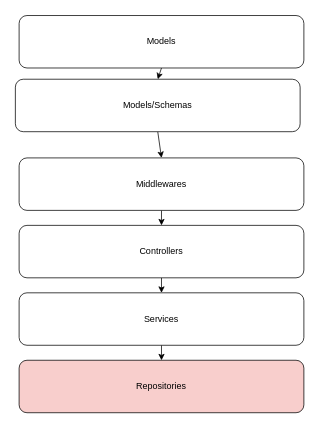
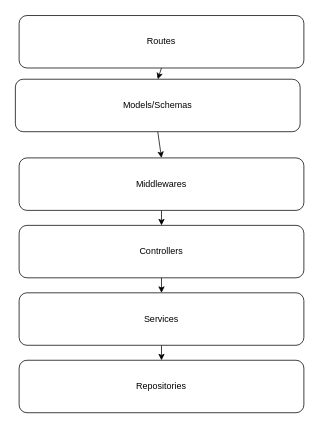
(162, 42) -> (162, 42)
(162, 387) -> (162, 387)
